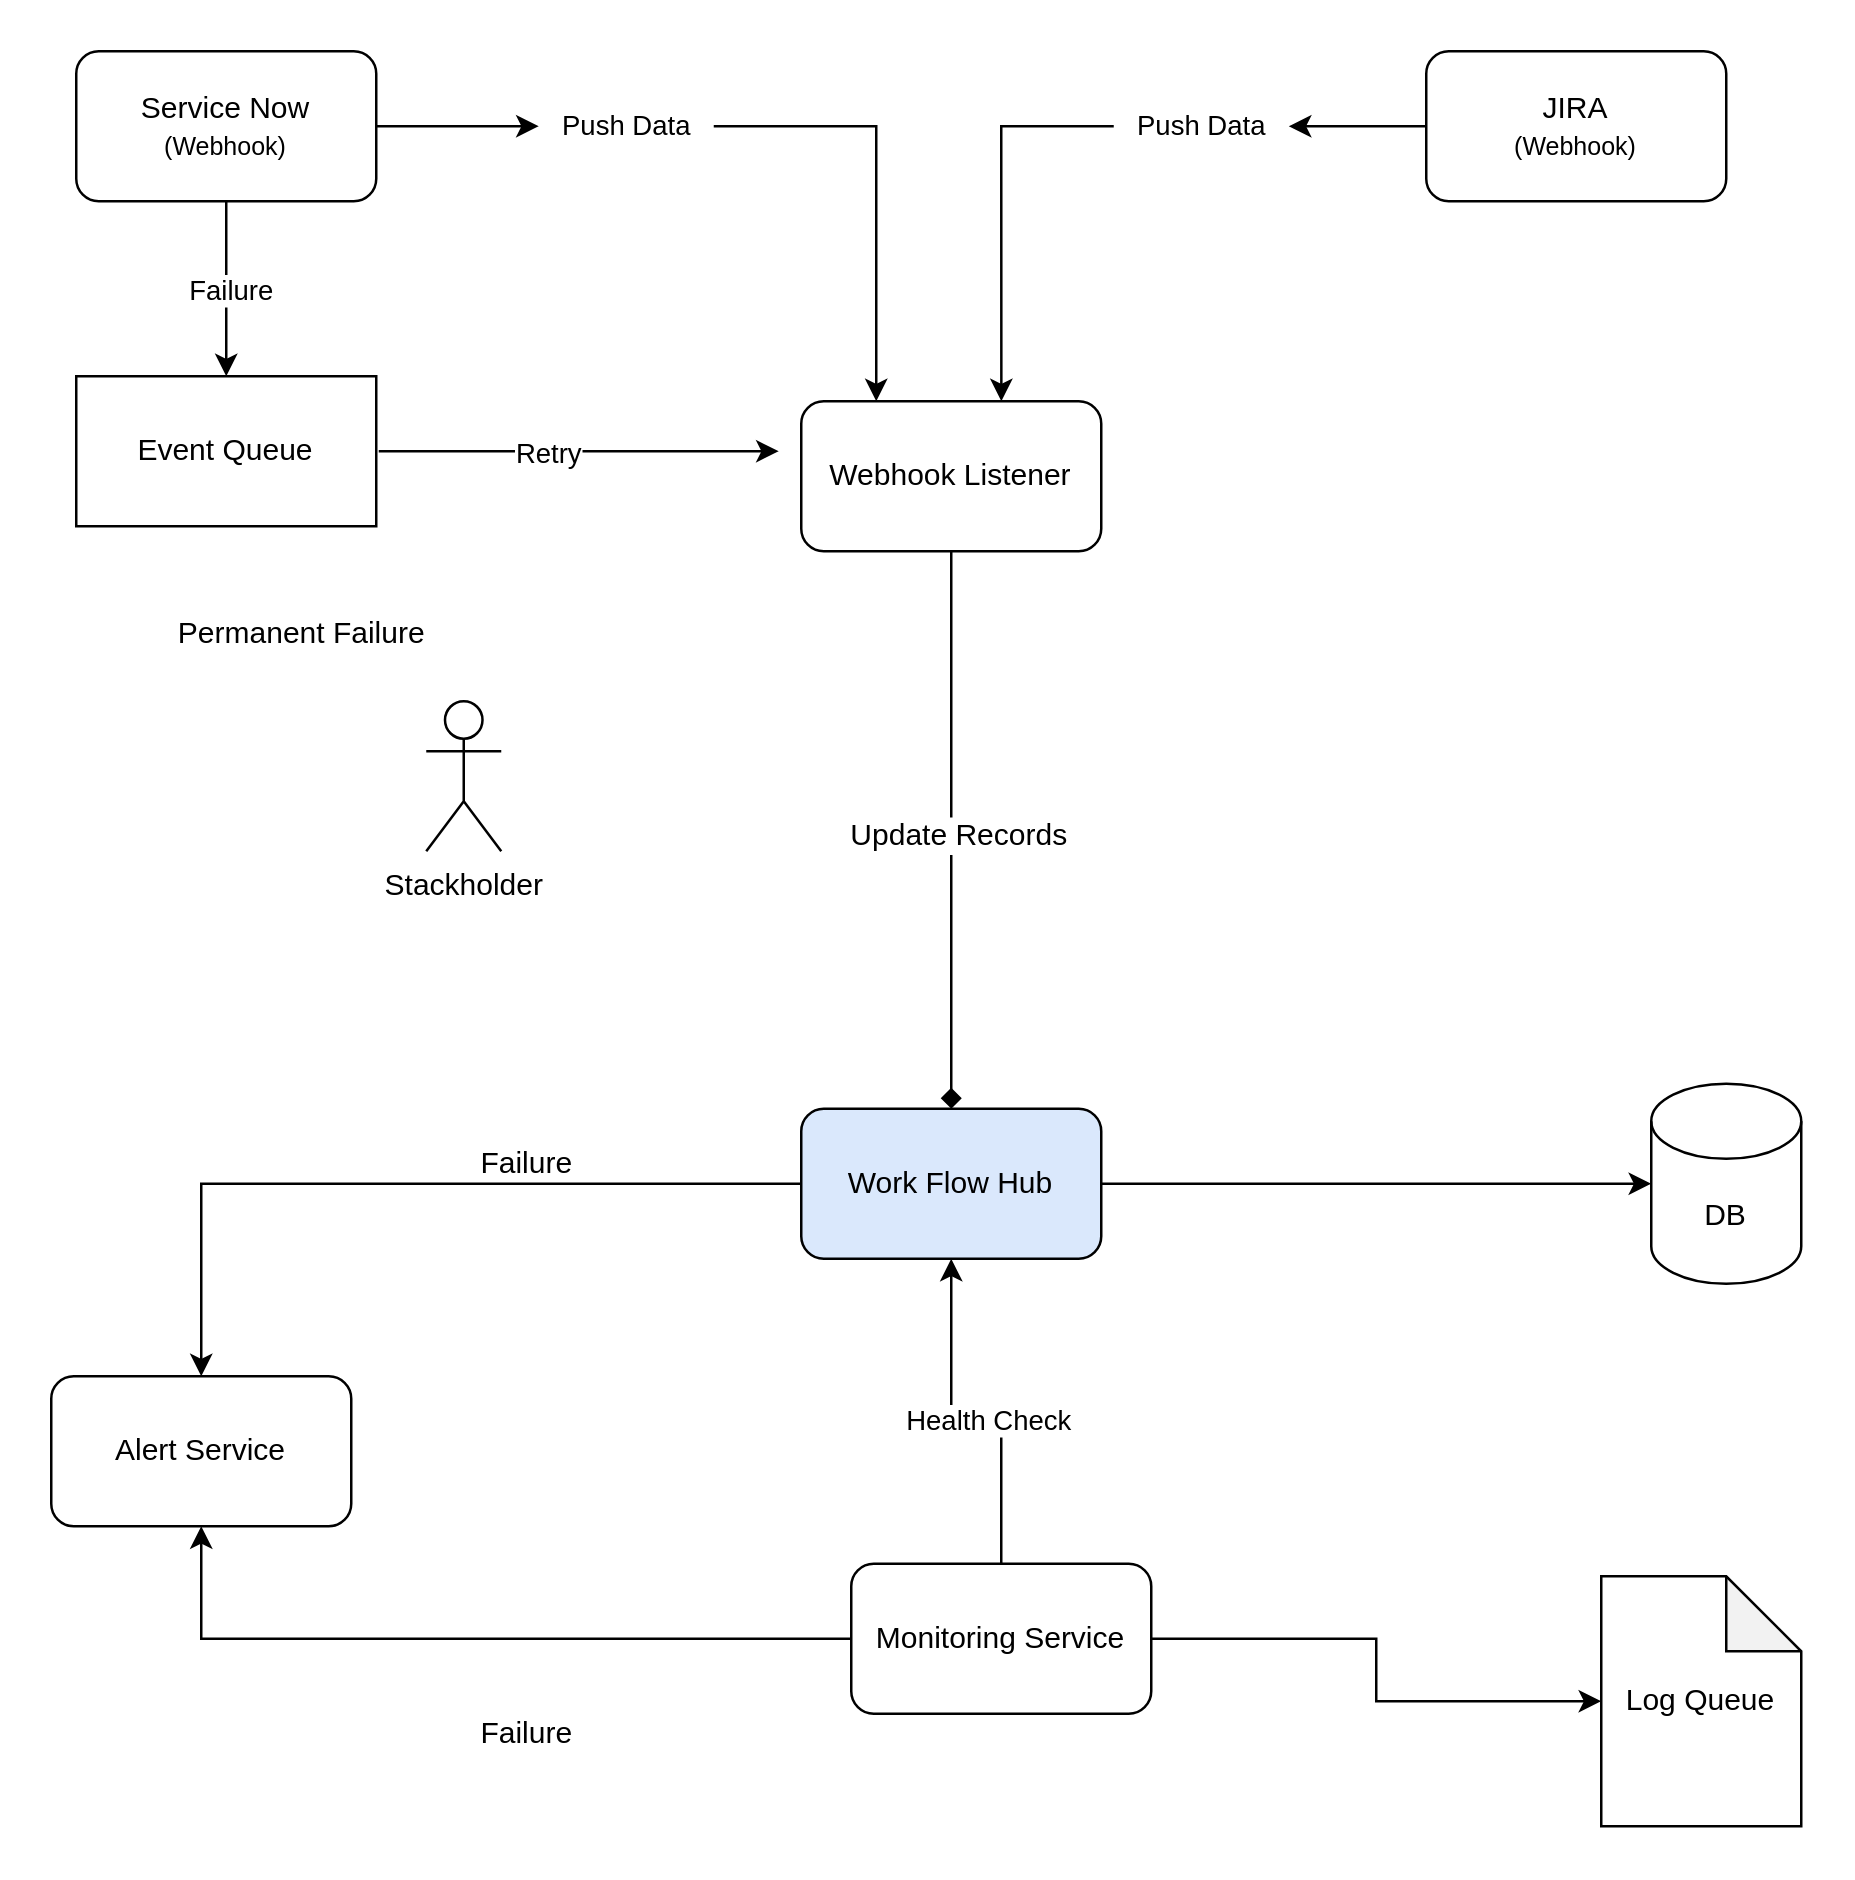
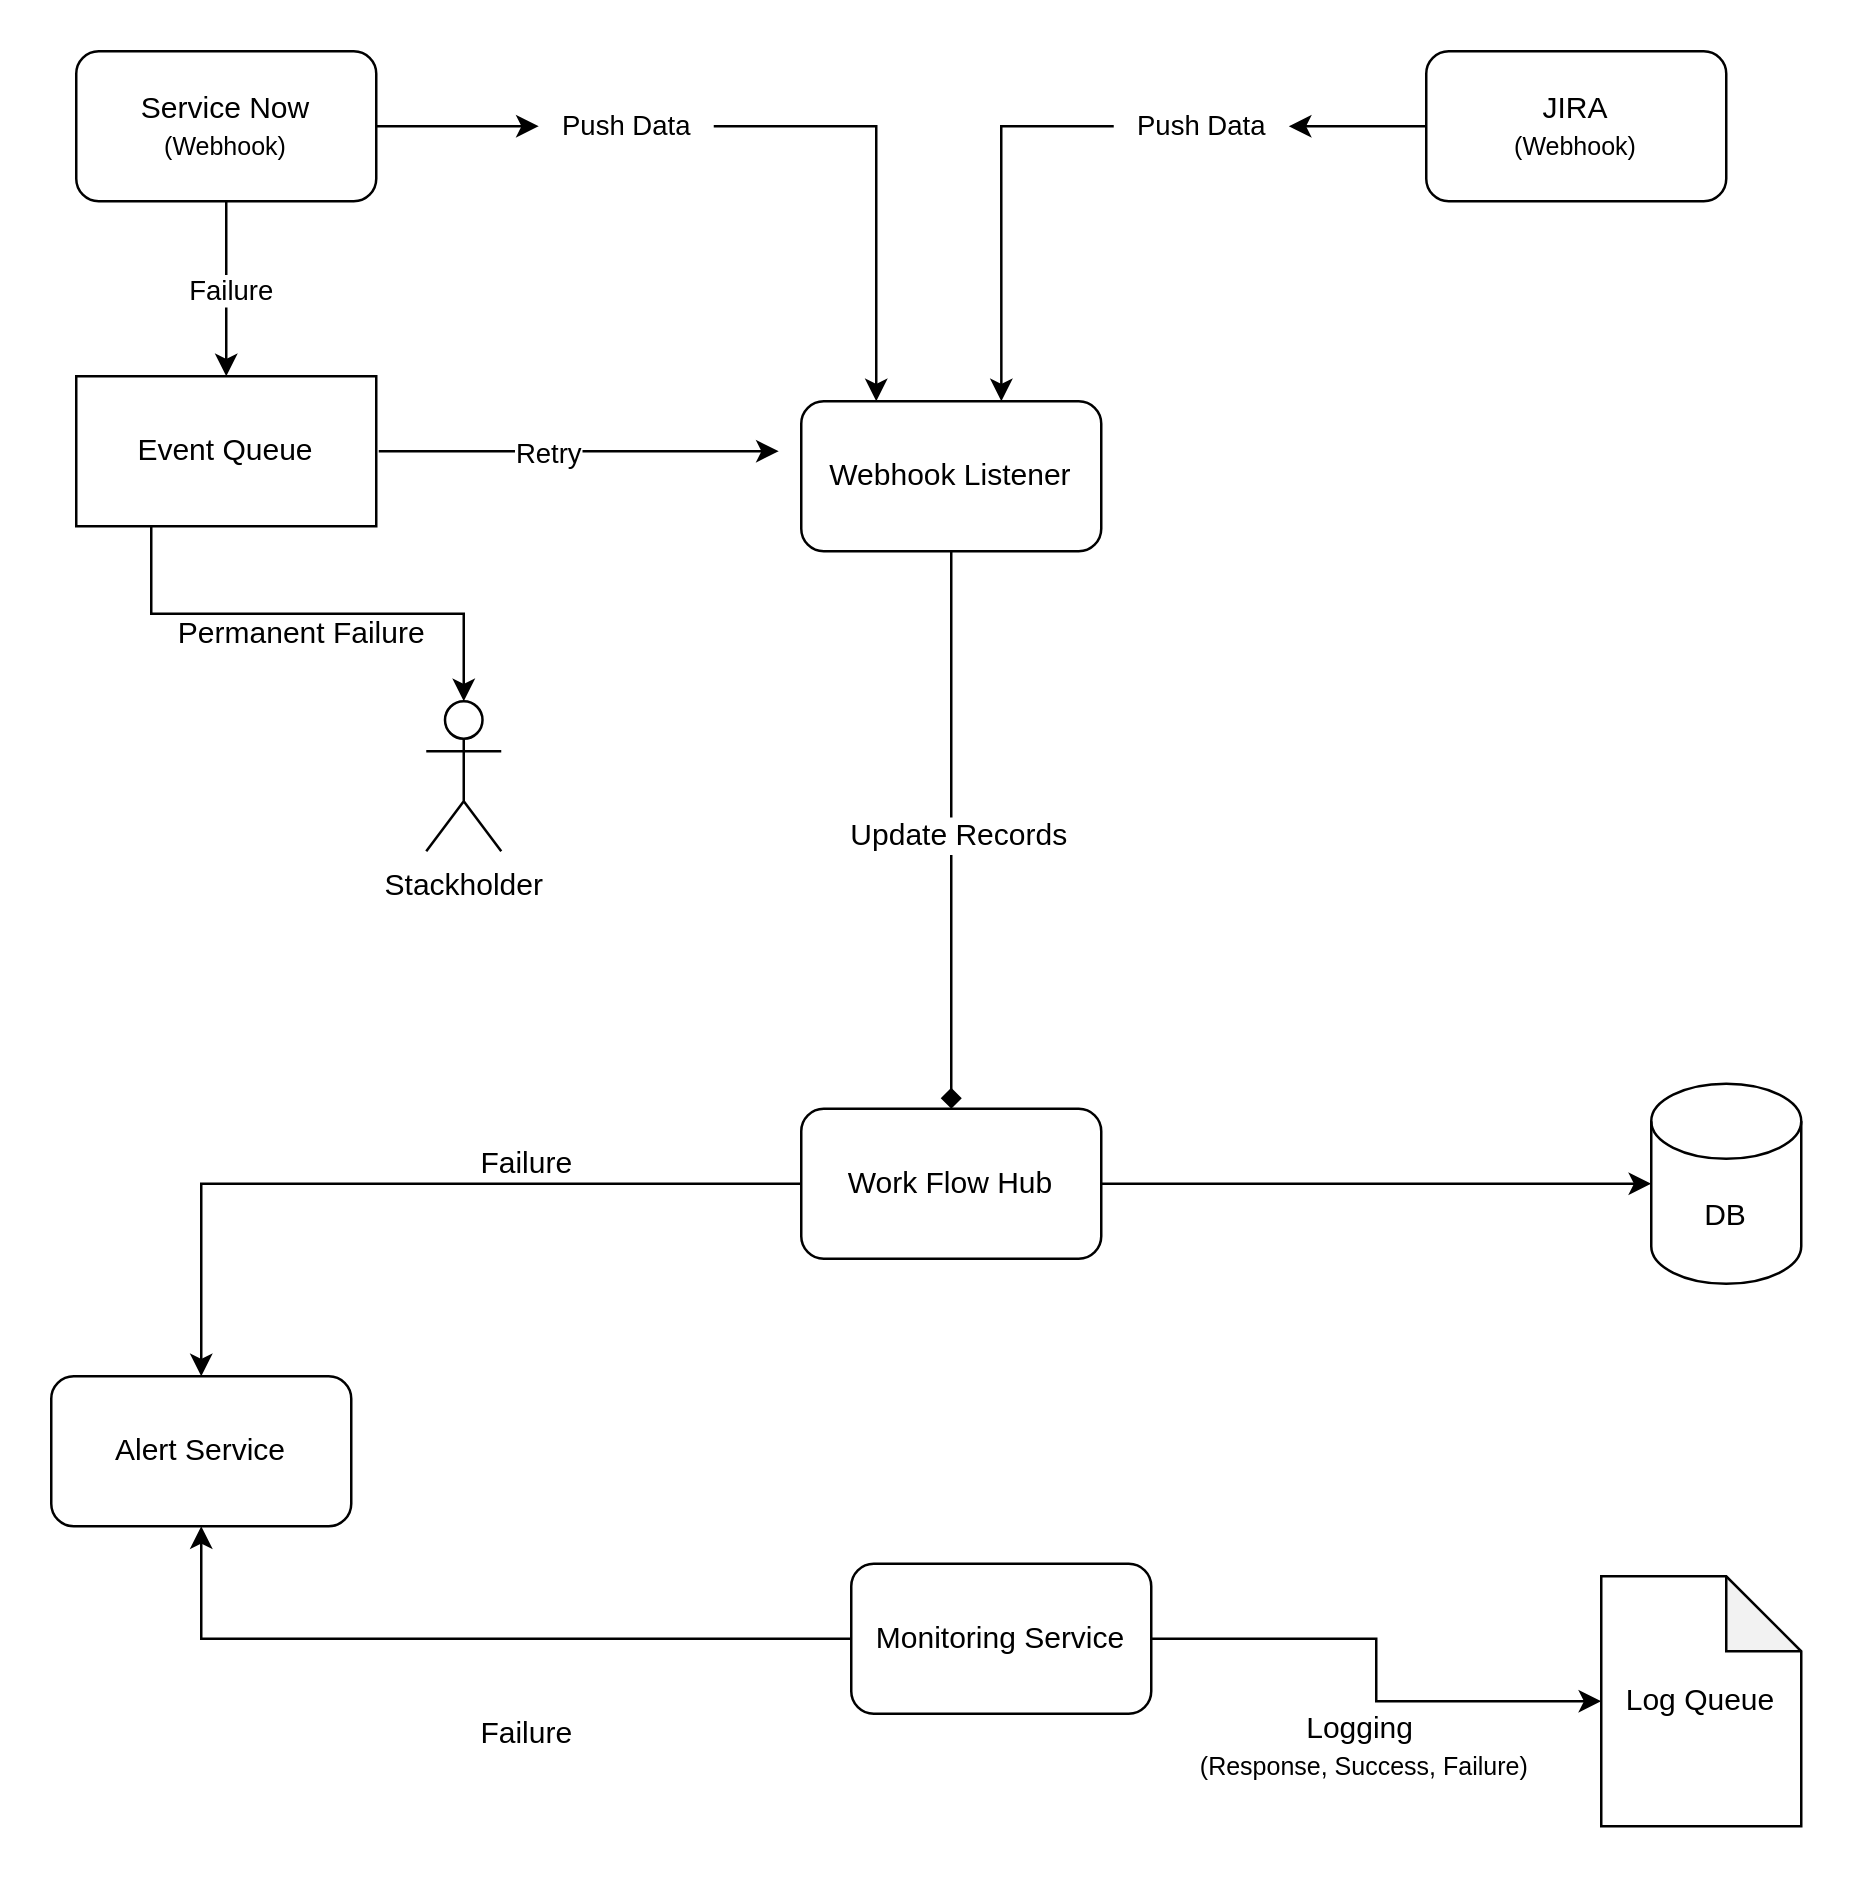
none -> (299, 614)
(951, 1184) -> (951, 1184)
(1001, 1494) -> none
none -> (1364, 1746)
